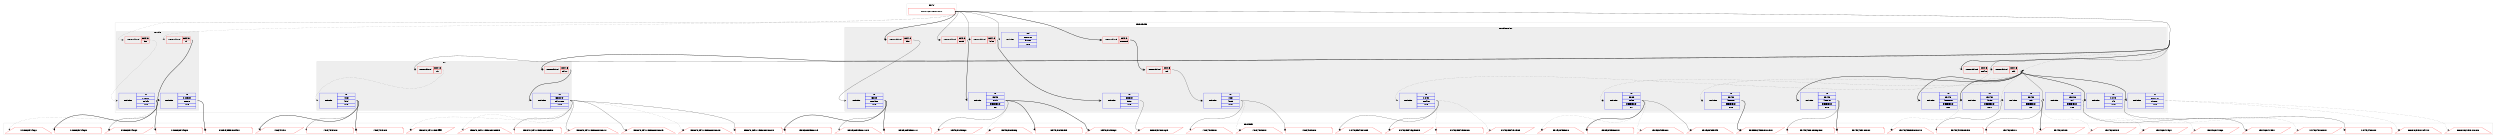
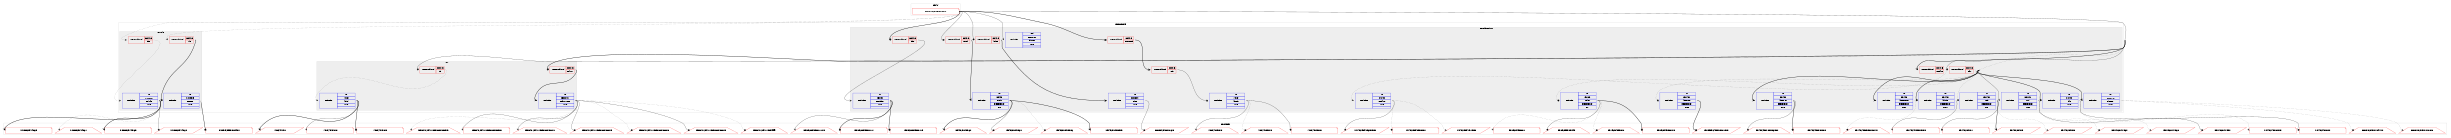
(430, 130) -> (764, 130)
(759, 130) -> (711, 130)
(1009, 130) -> (1064, 130)
(1359, 130) -> none
(1660, 130) -> (1517, 130)
(1710, 130) -> (1566, 130)
(1811, 130) -> (1767, 130)
(2318, 130) -> (2273, 130)
